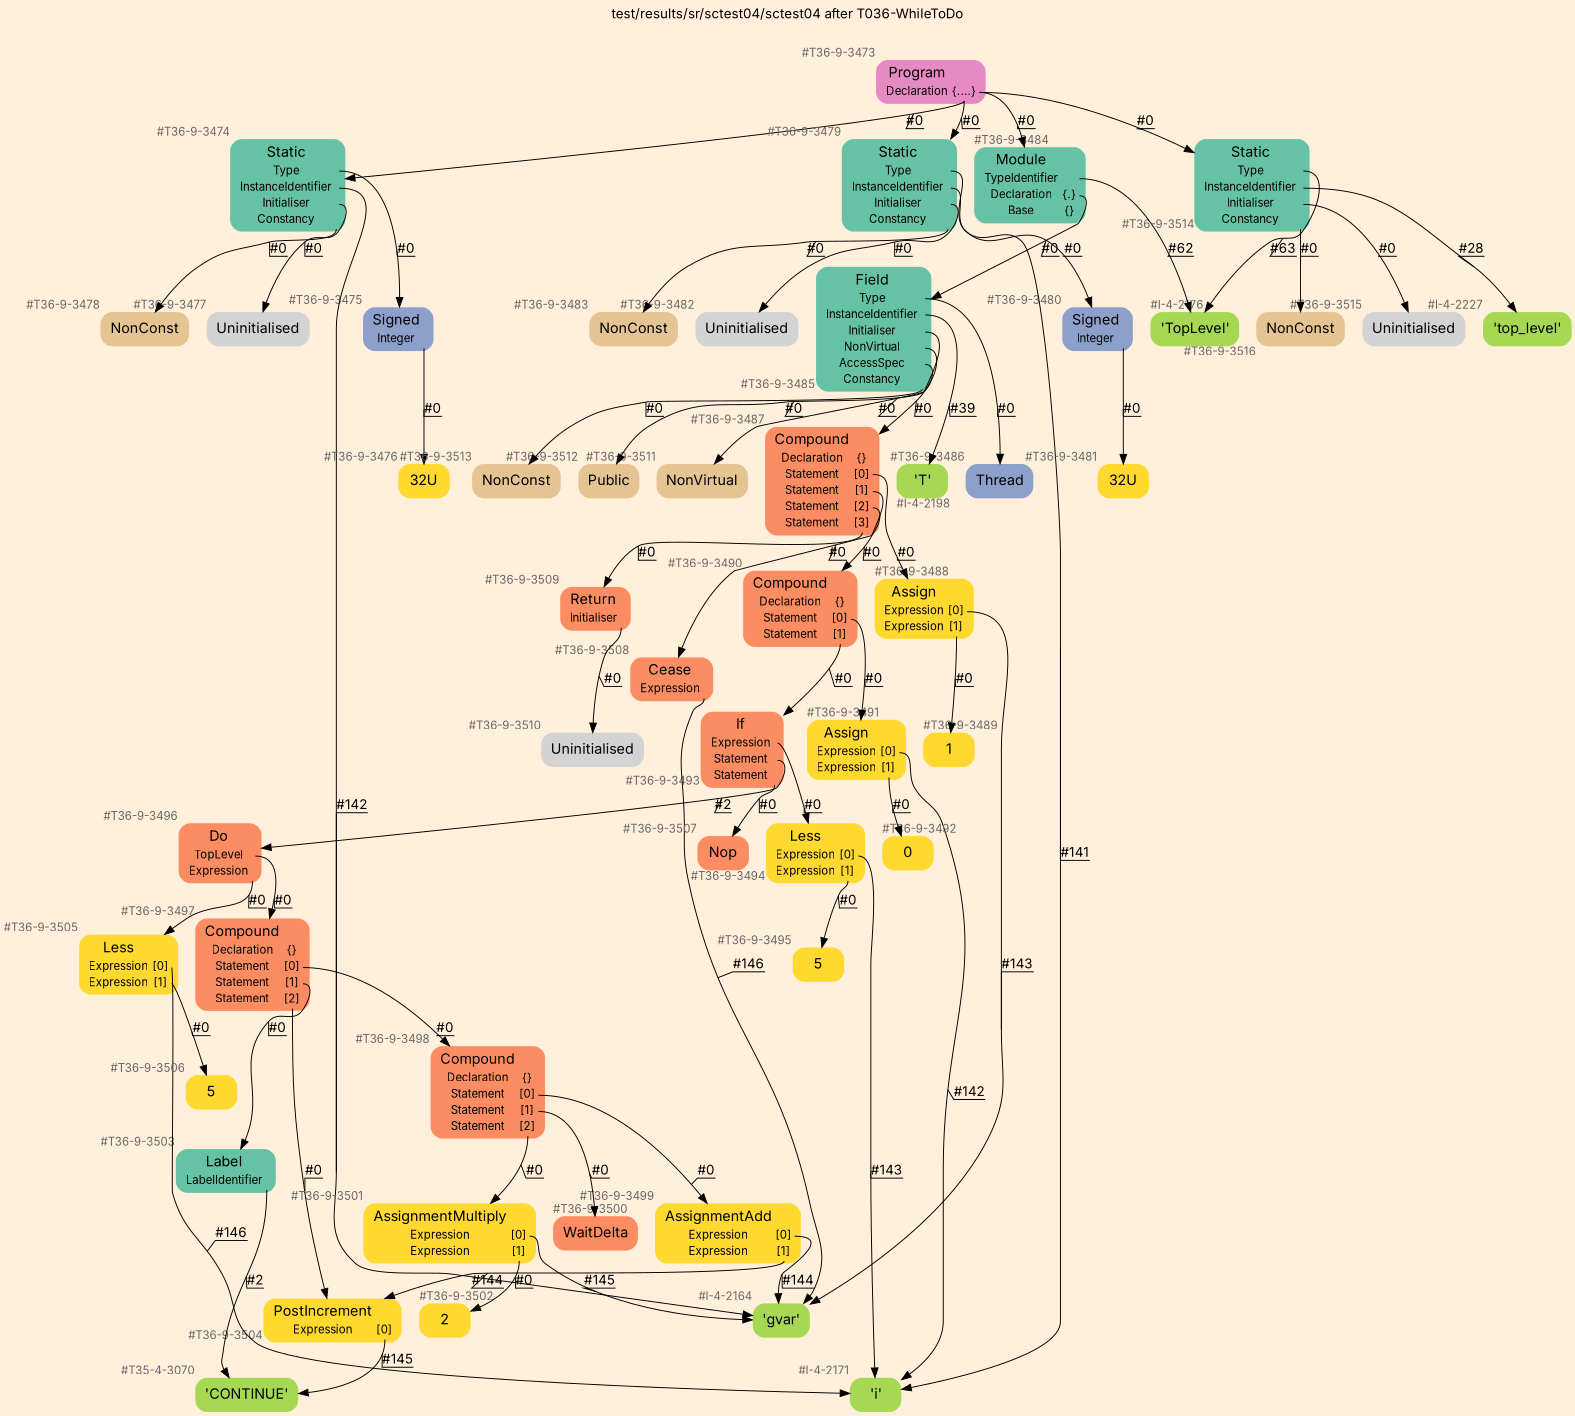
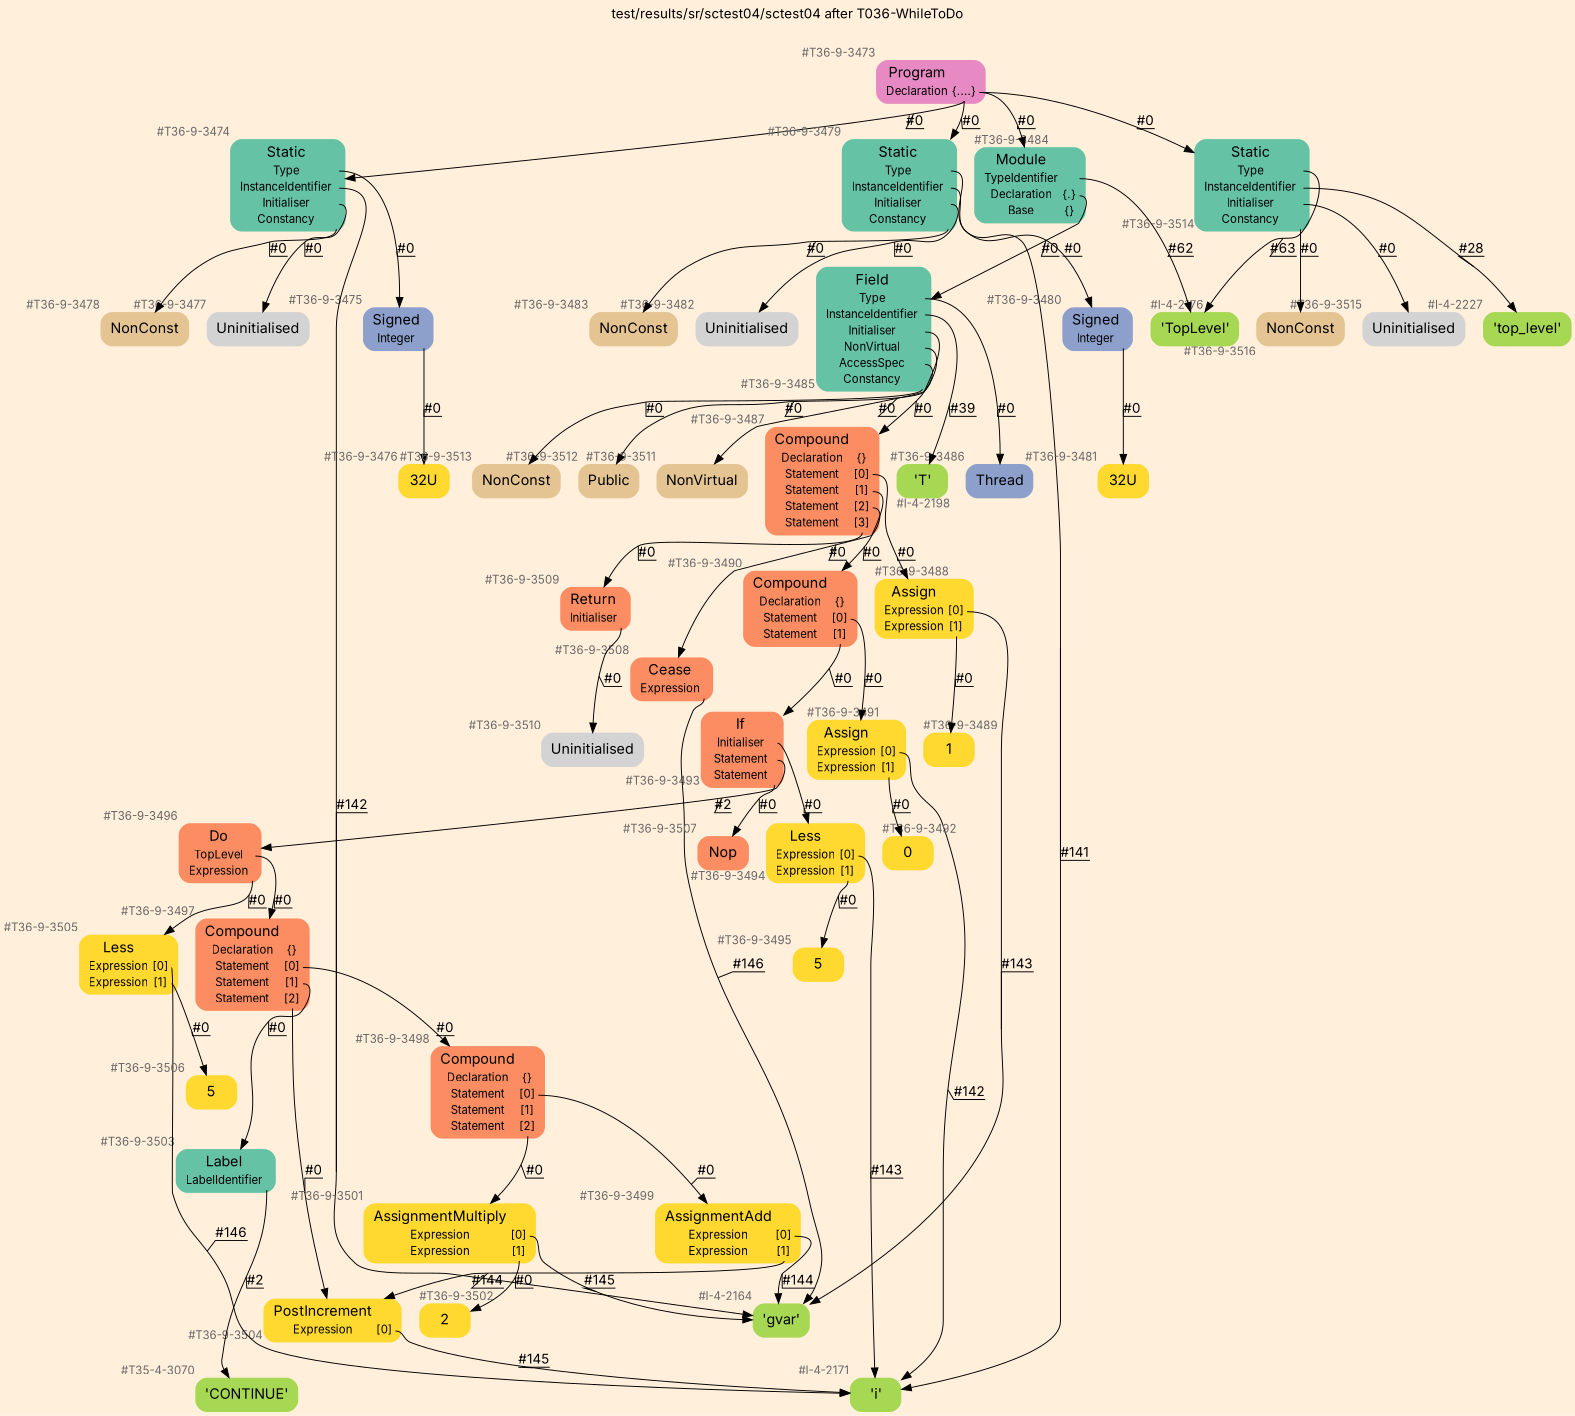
(741, 743) -> (741, 743)
(595, 1233) -> none
(357, 1379) -> (614, 1377)
